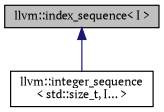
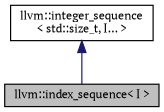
(82, 55) -> (82, 68)
